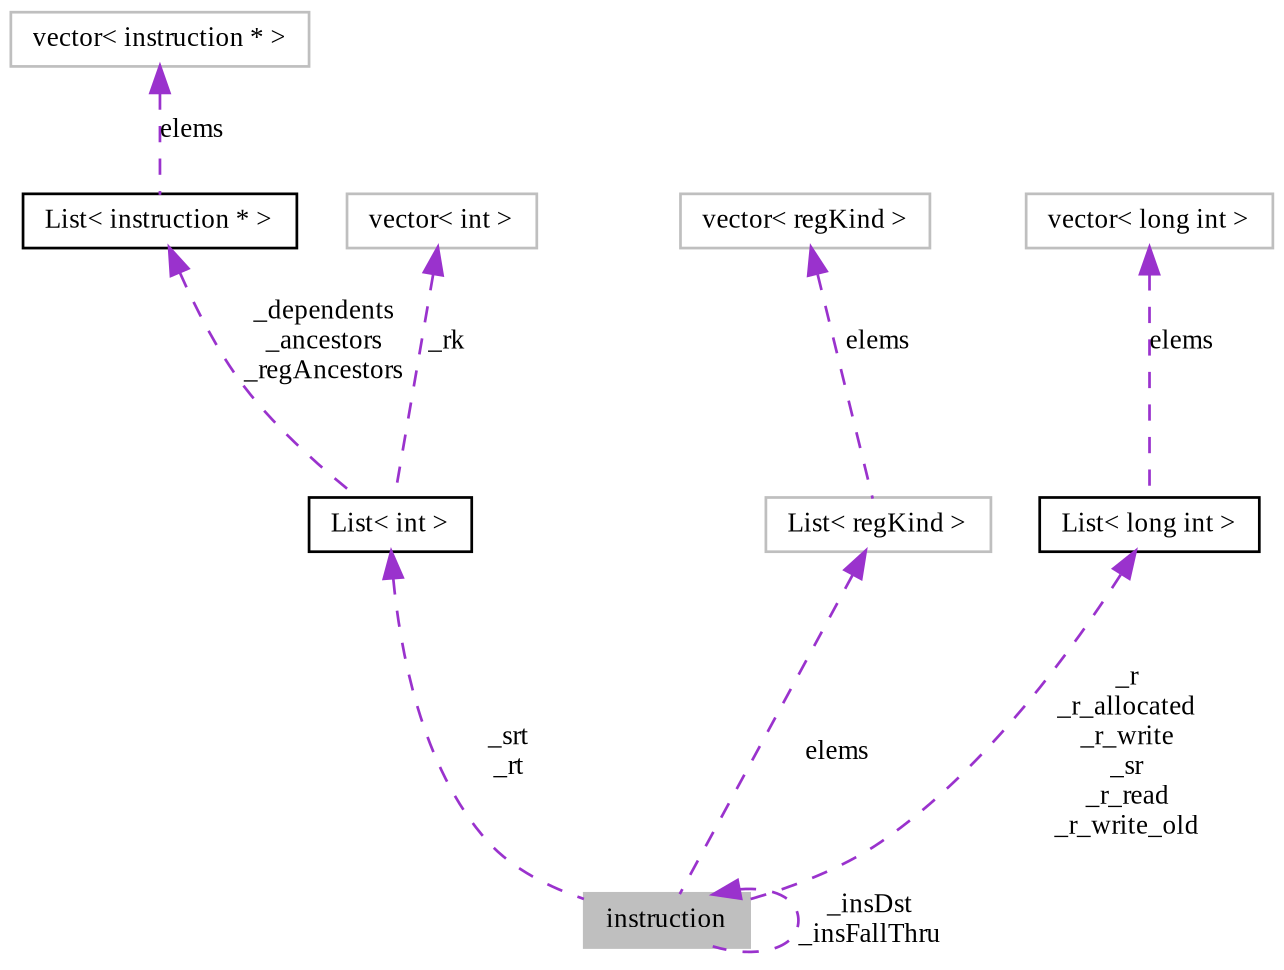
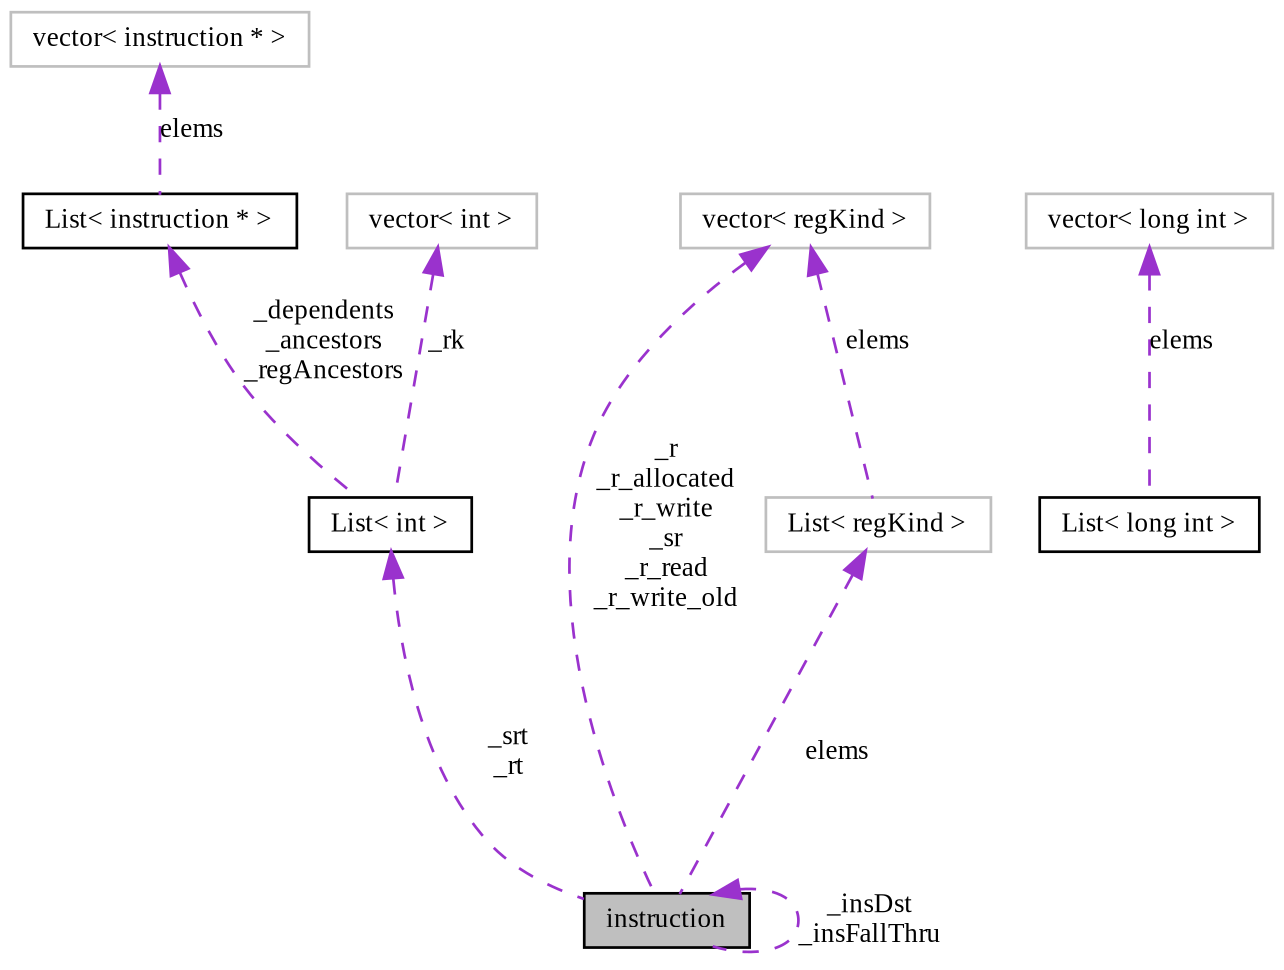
(964, 772) -> (571, 554)
(667, 920) -> (667, 920)
